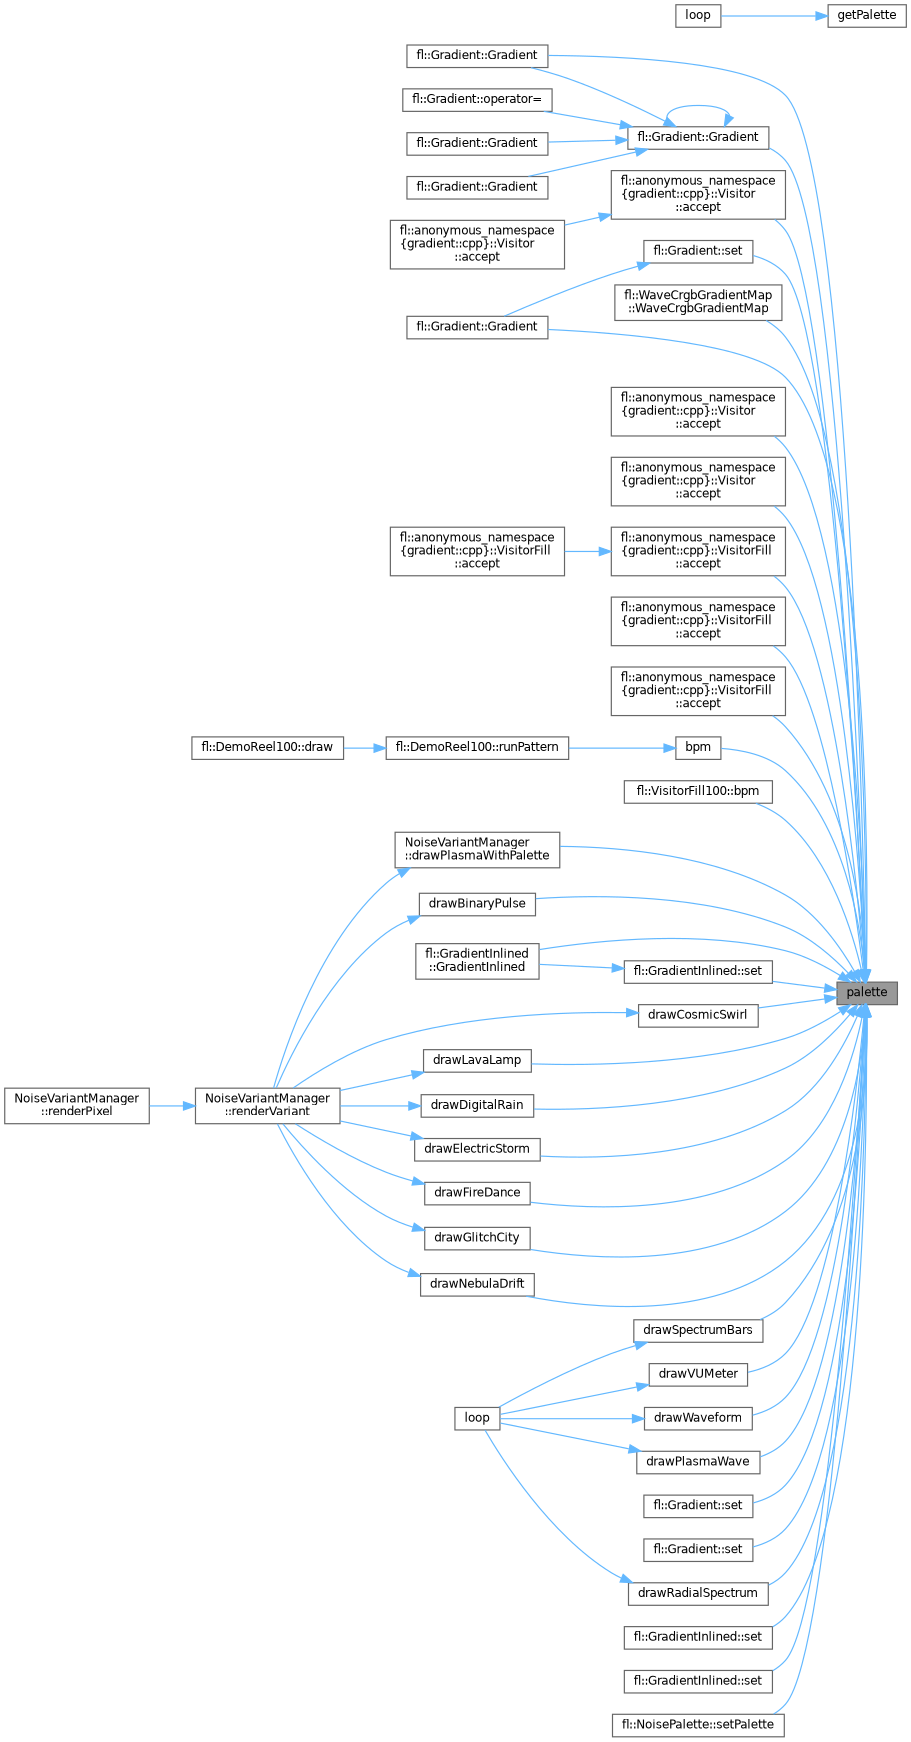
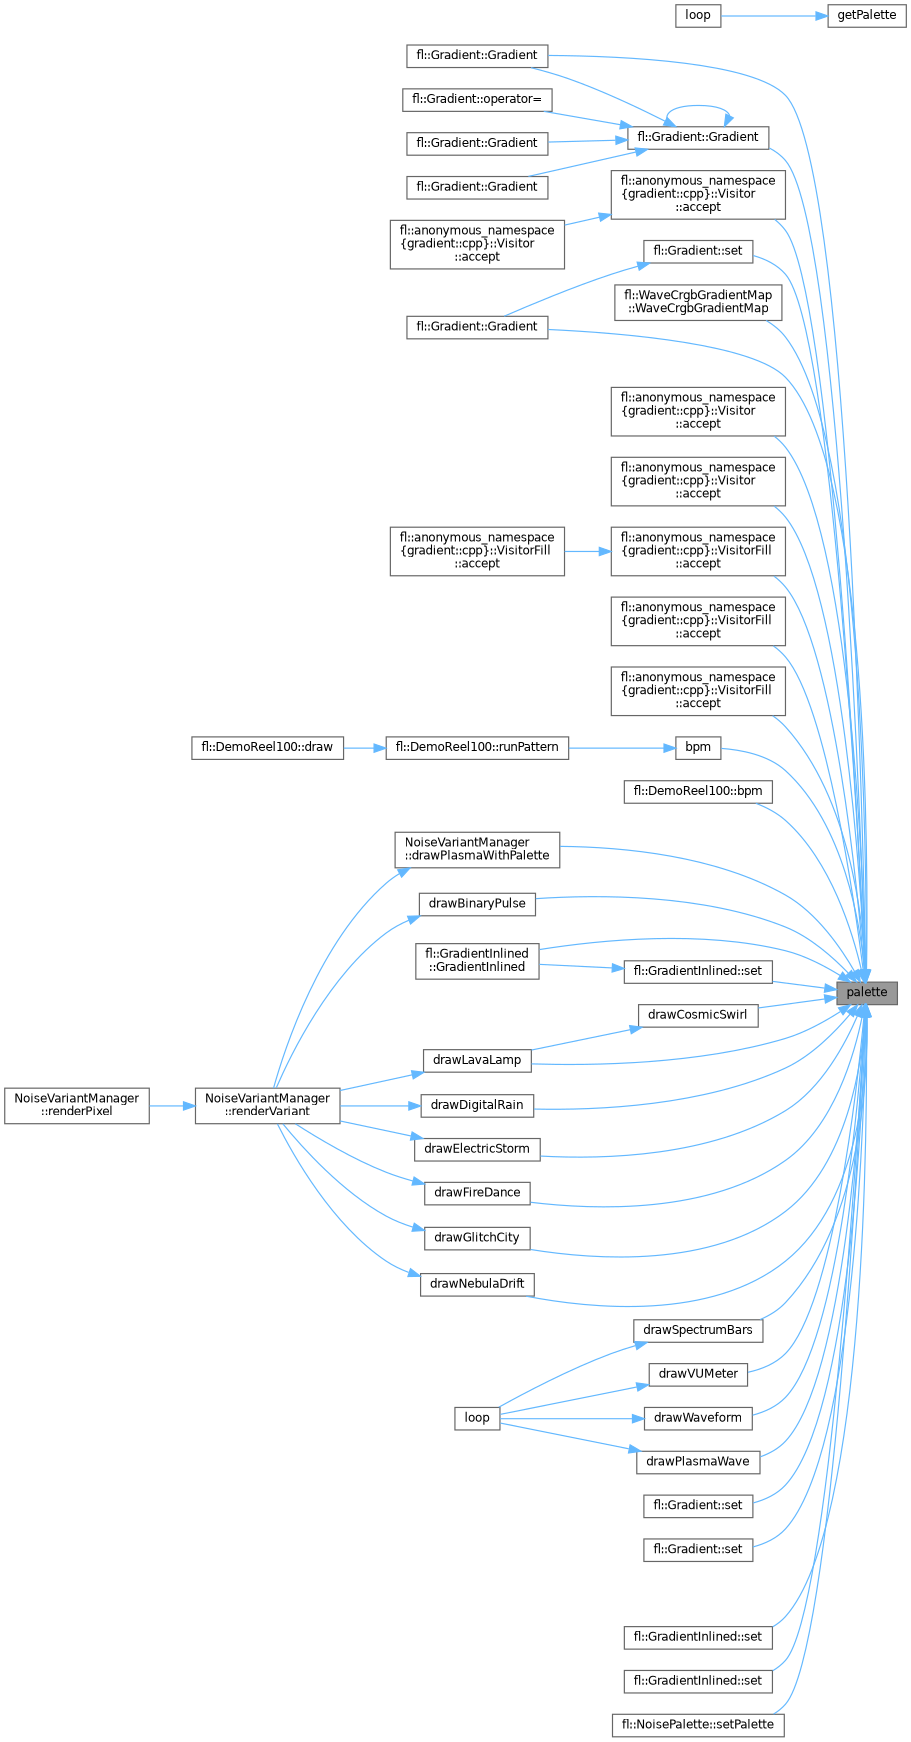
(698, 792) -> (698, 792)
(453, 1024) -> (581, 1040)
(698, 1594) -> none
